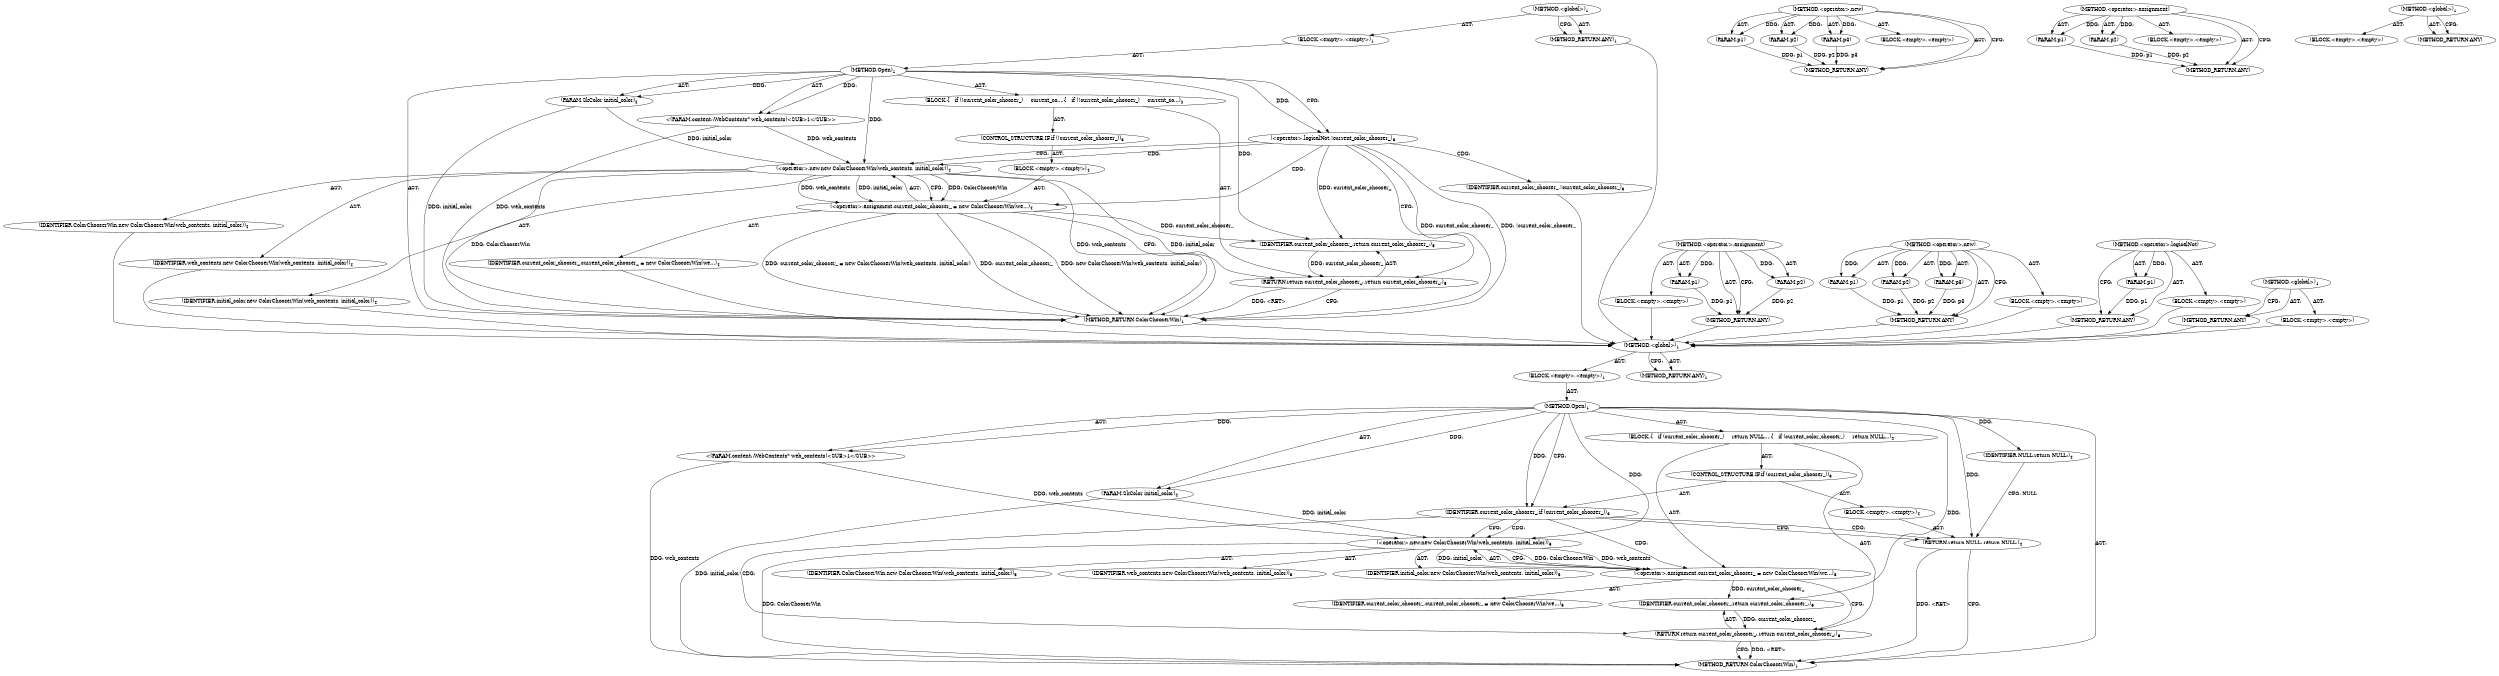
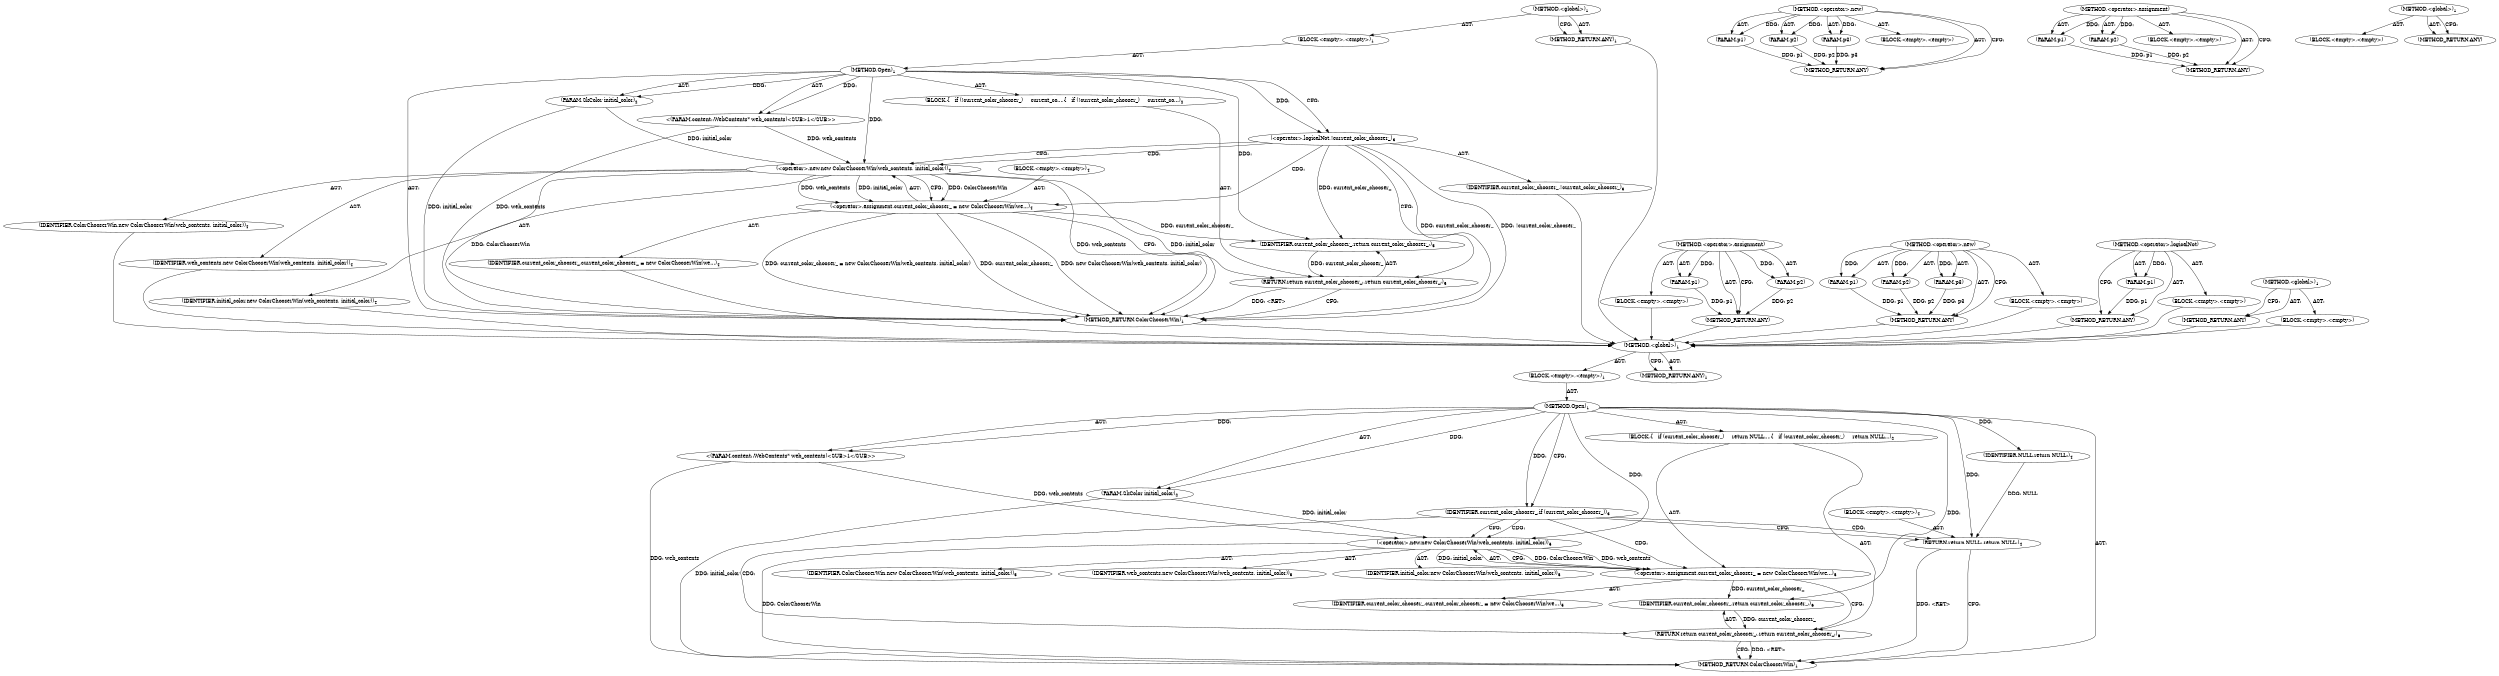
(1052, 139) -> none
(1465, 154) -> (1465, 154)
(1761, 475) -> none
(2023, 494) -> (2023, 494)
